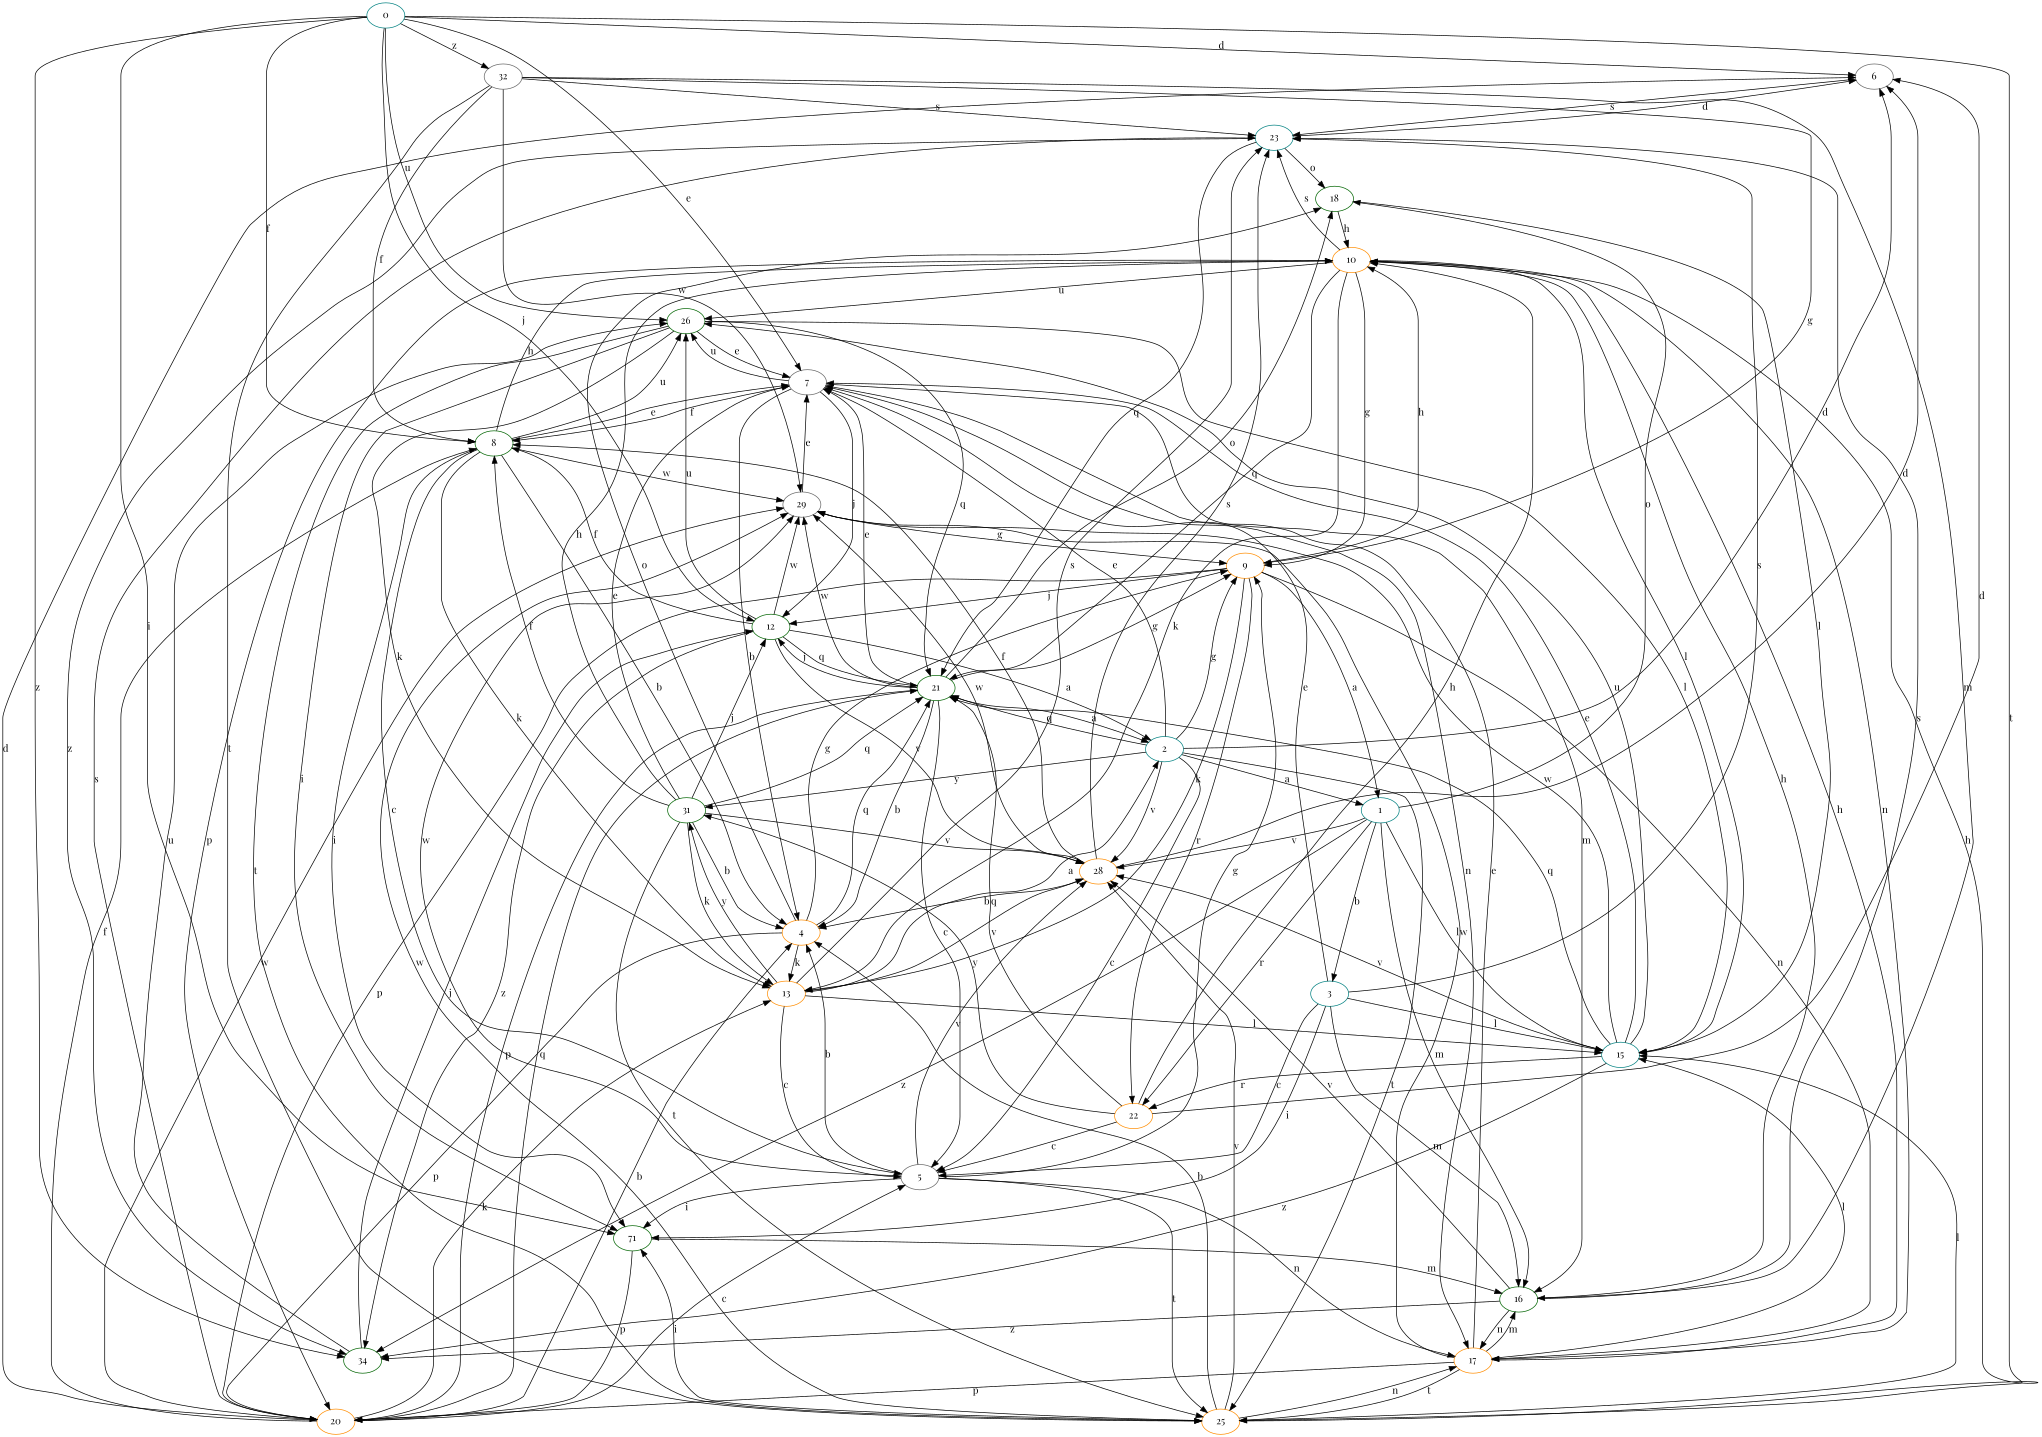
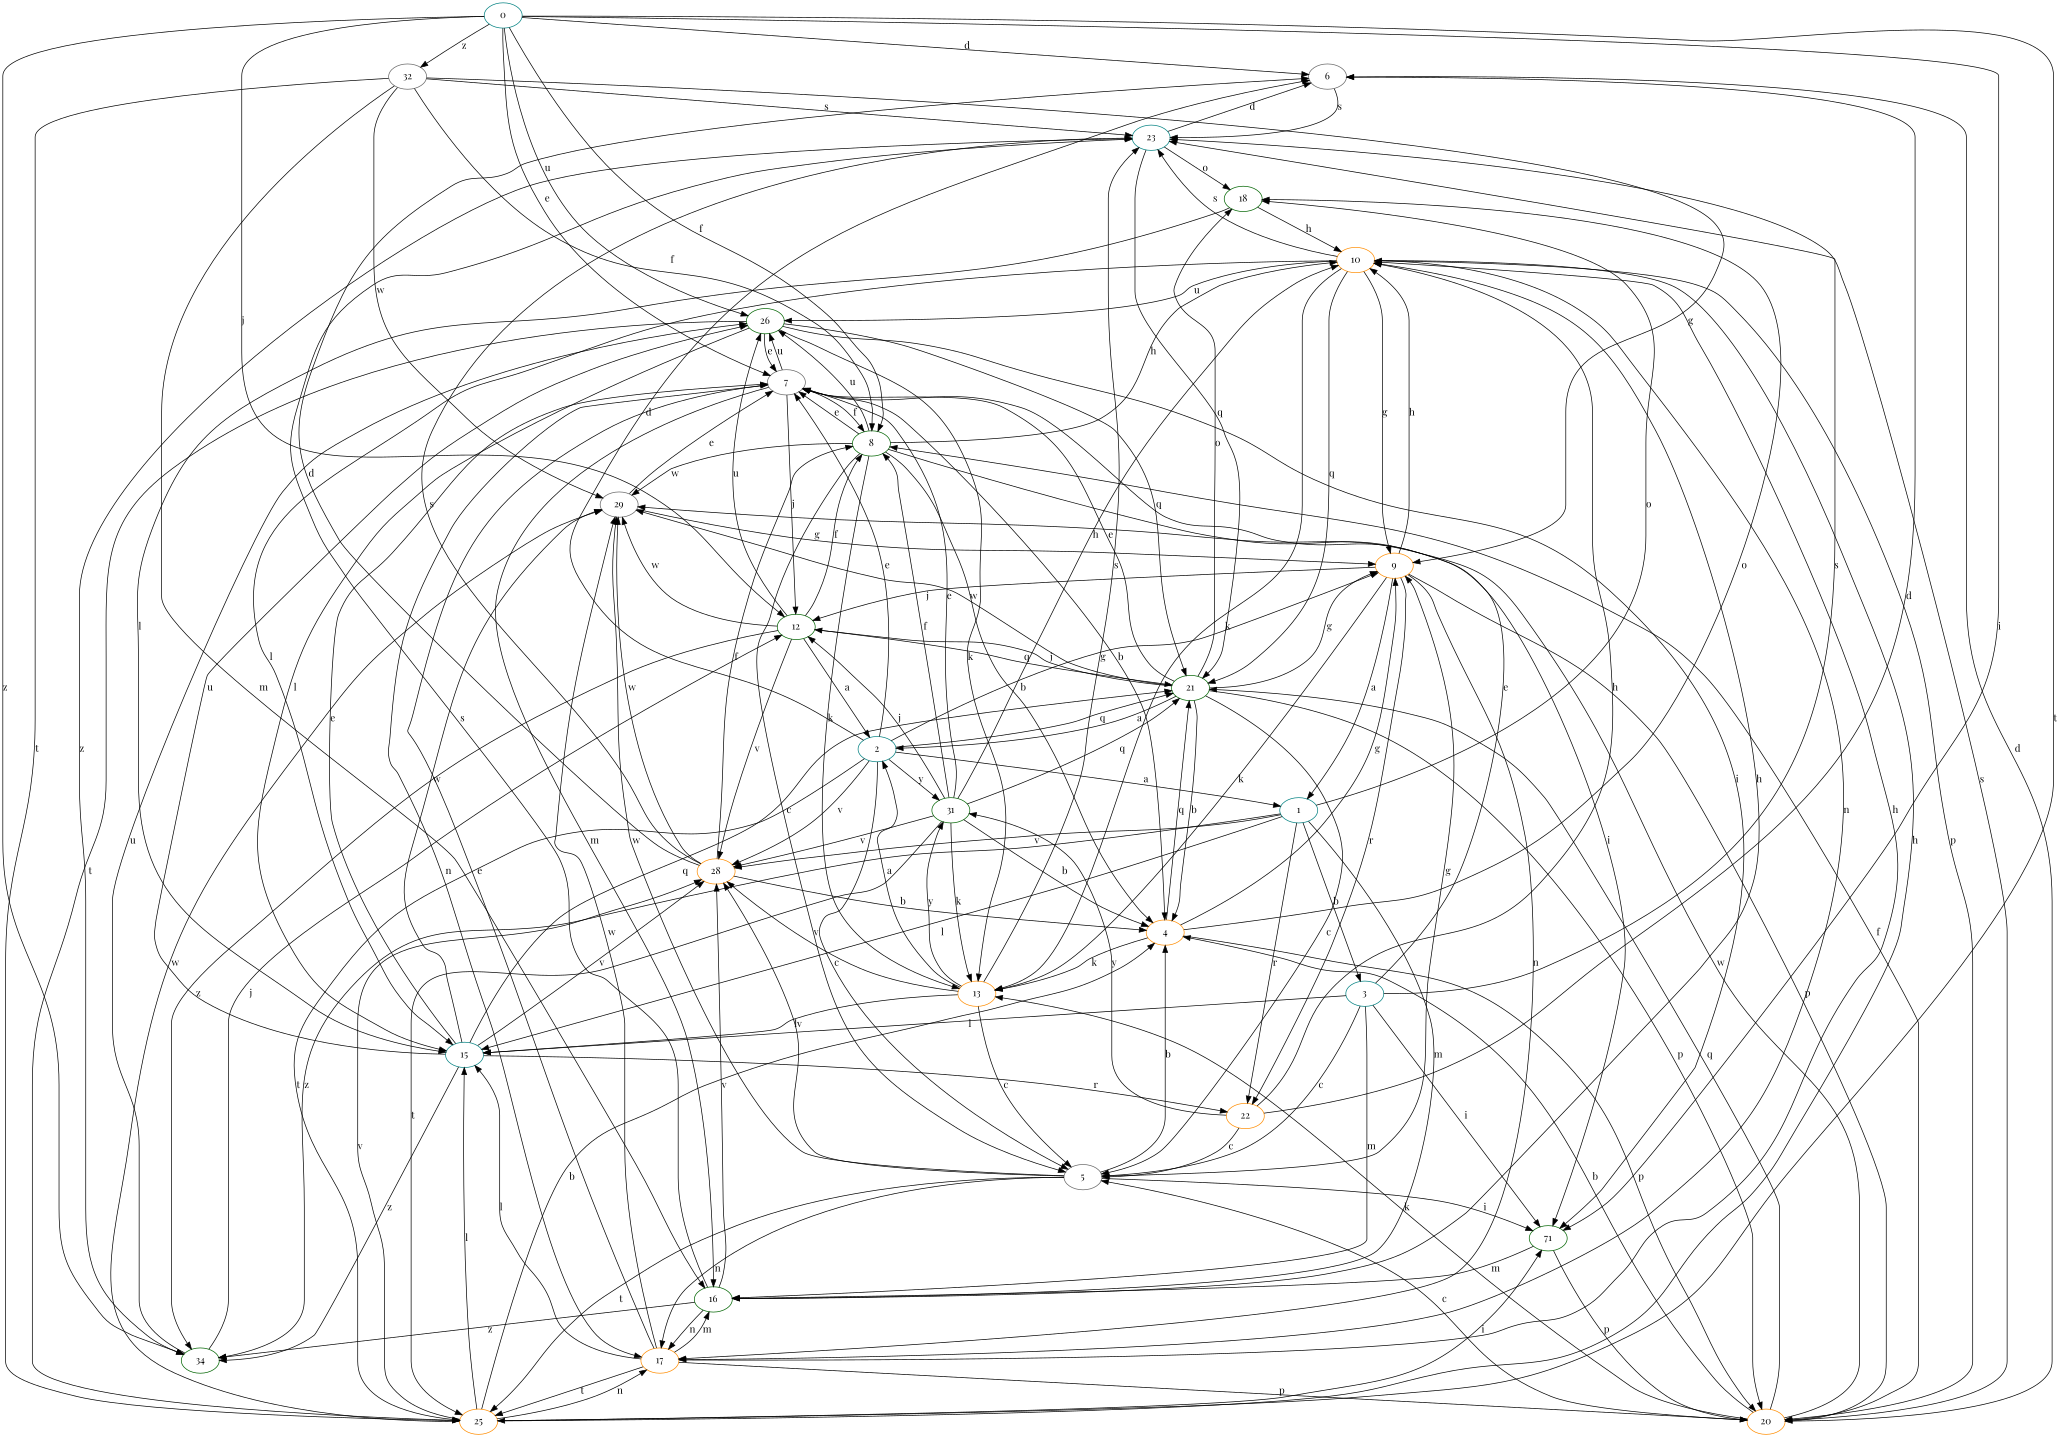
(989, 932) -> none
